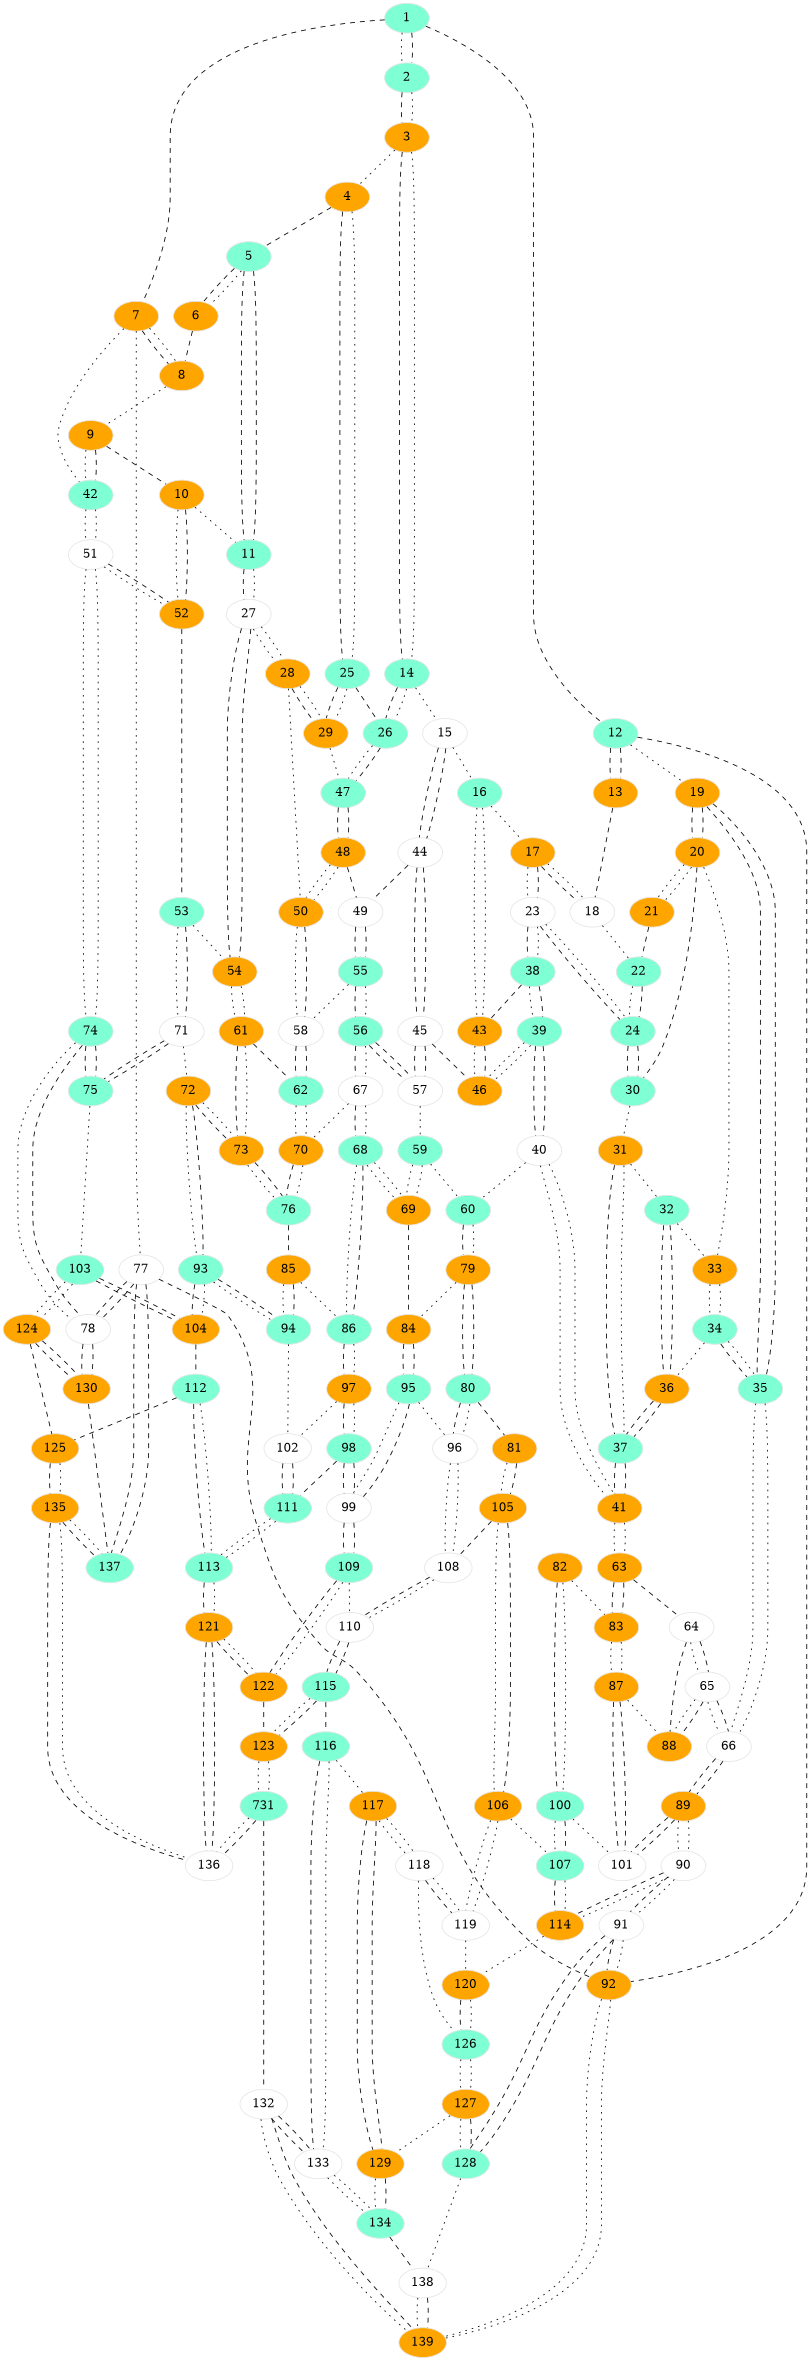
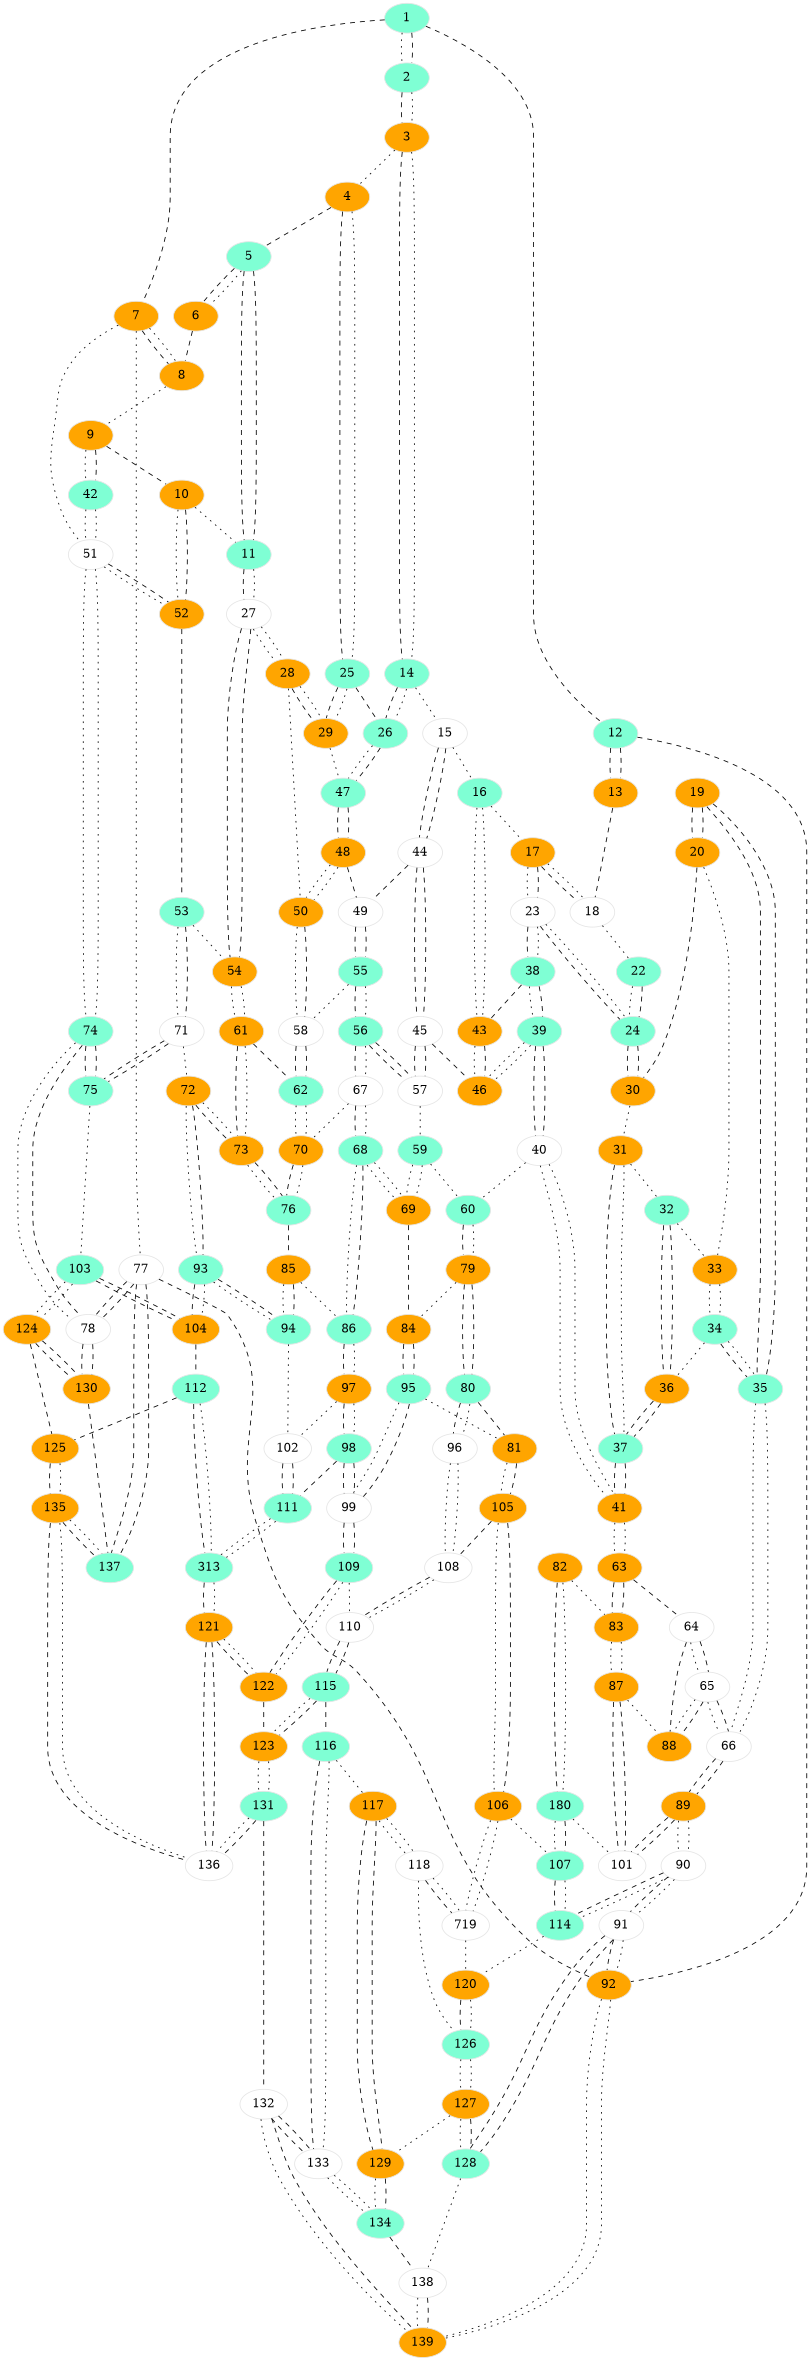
(70, 400) -> (55, 423)
(657, 763) -> none
(652, 912) -> none
(633, 1091) -> (633, 1091)
(432, 1419) -> (462, 1419)
(209, 1568) -> (209, 1568)
(264, 1806) -> (264, 1806)
(560, 1806) -> (560, 1806)
(466, 1925) -> (466, 1925)
(560, 1925) -> (560, 1925)
